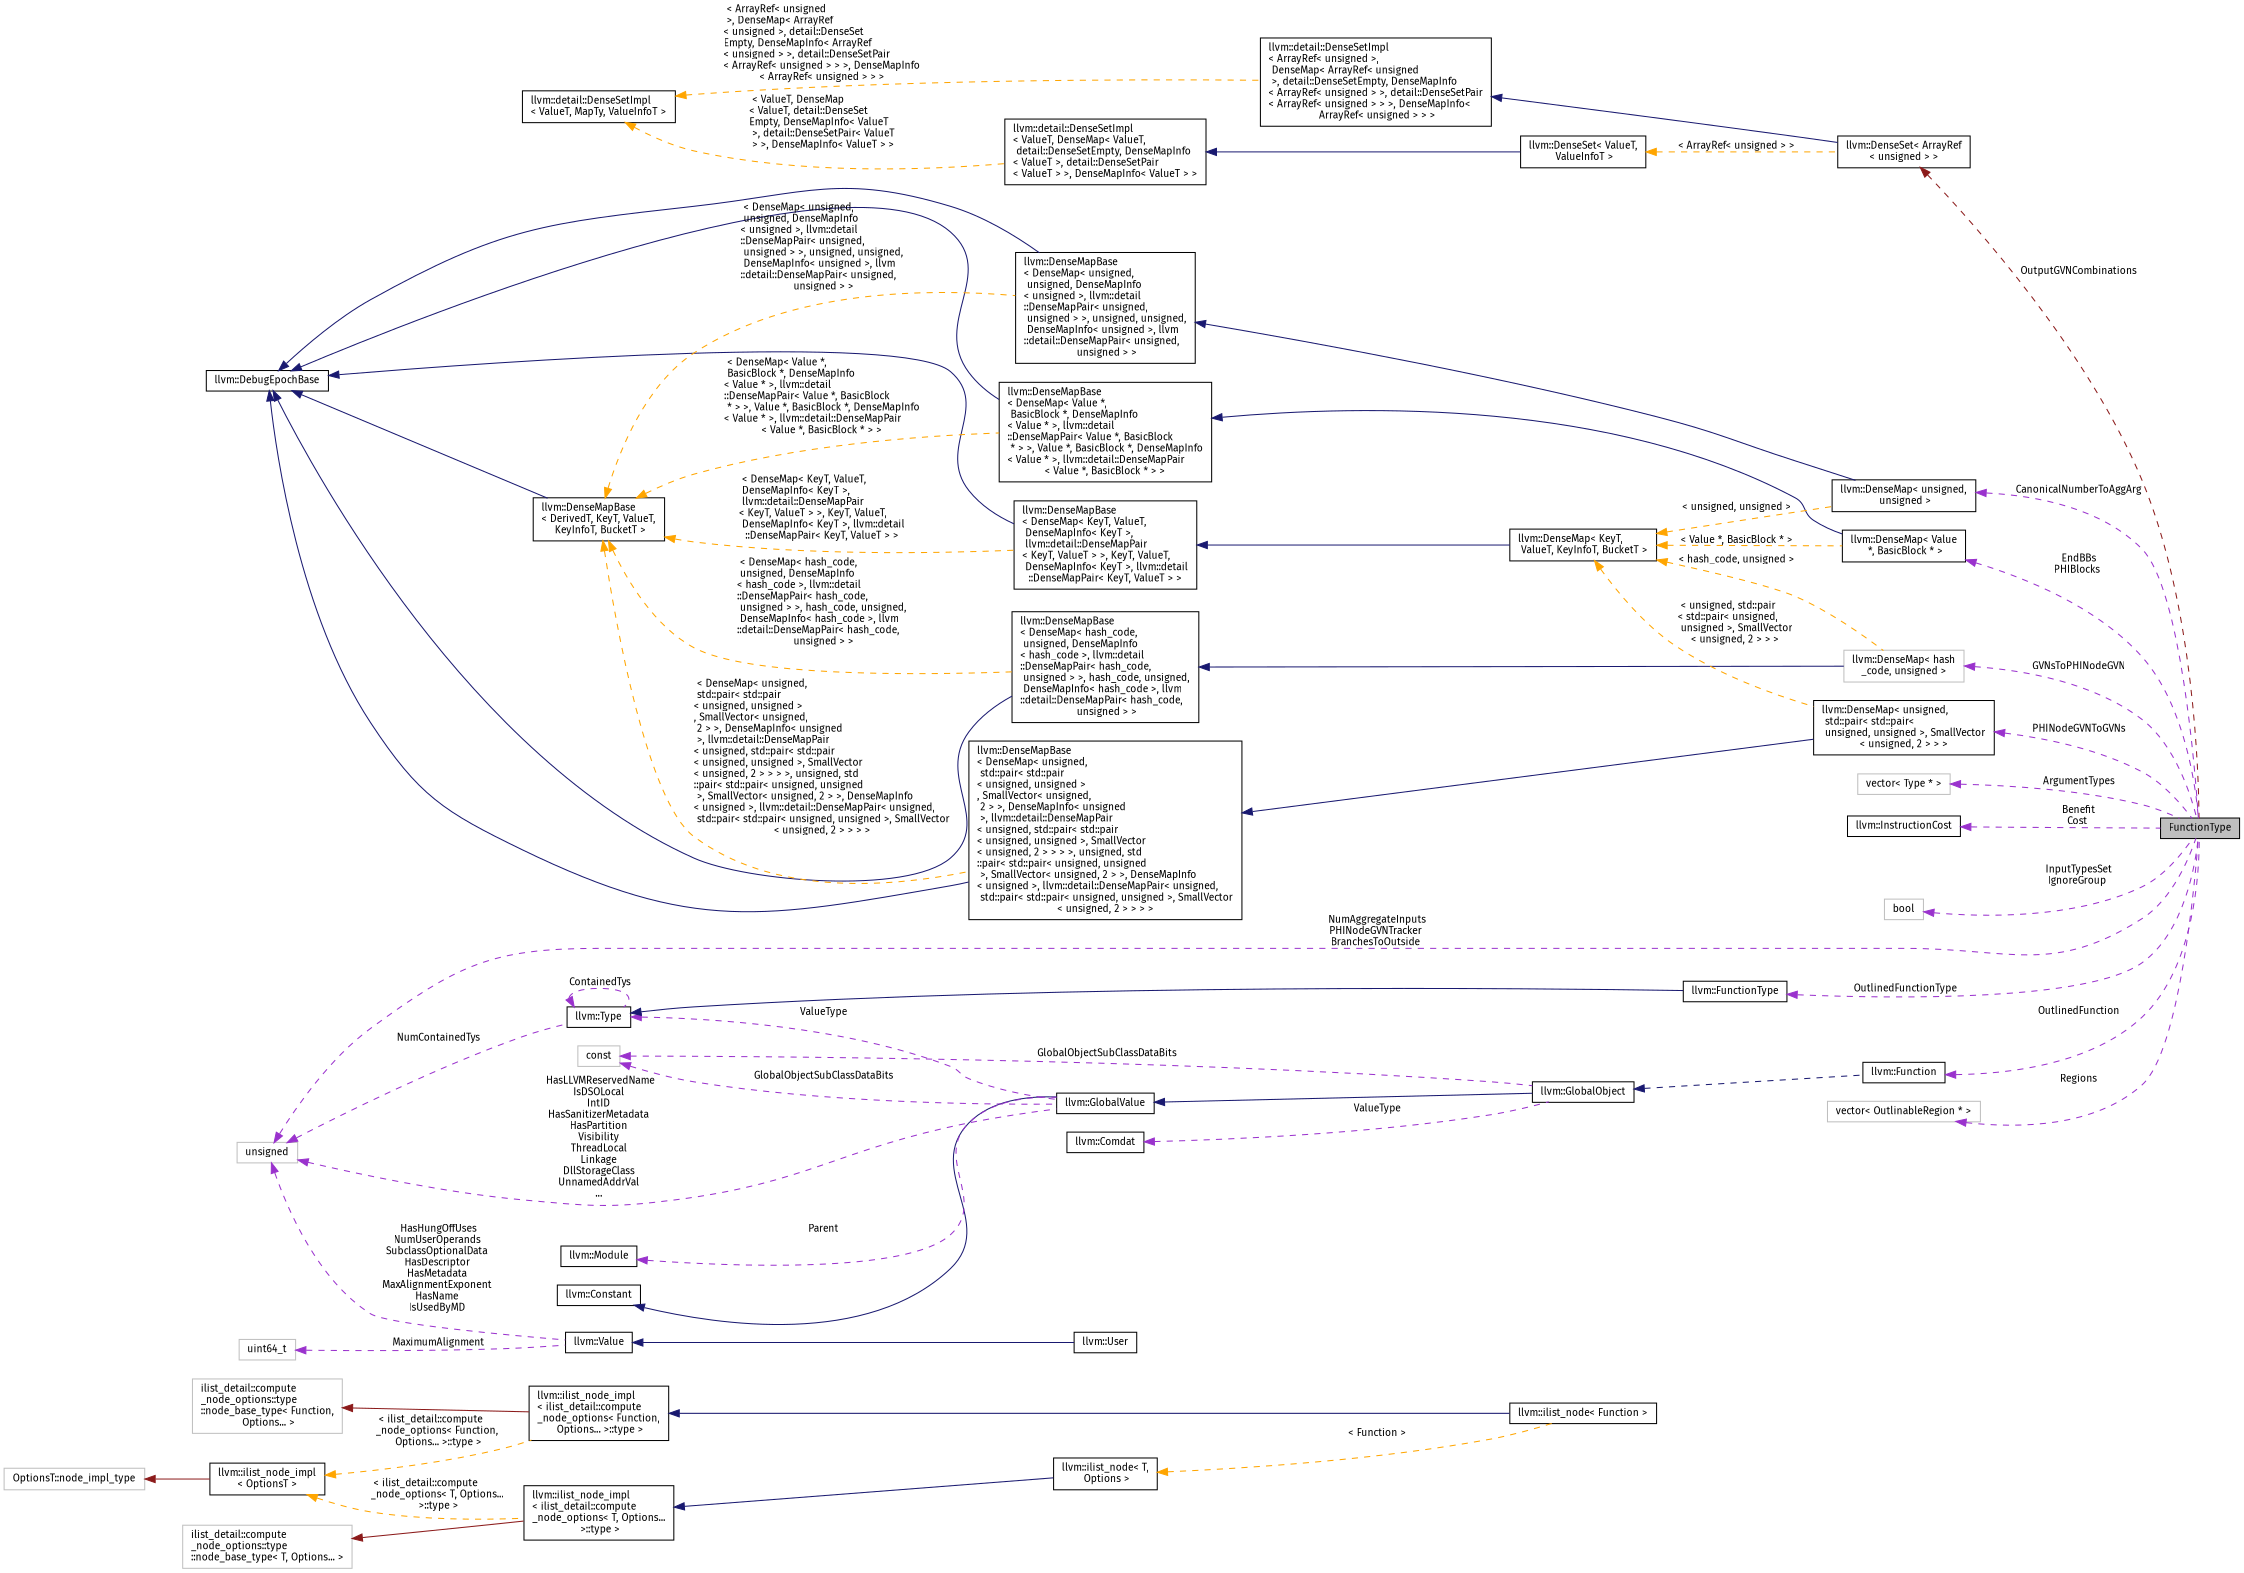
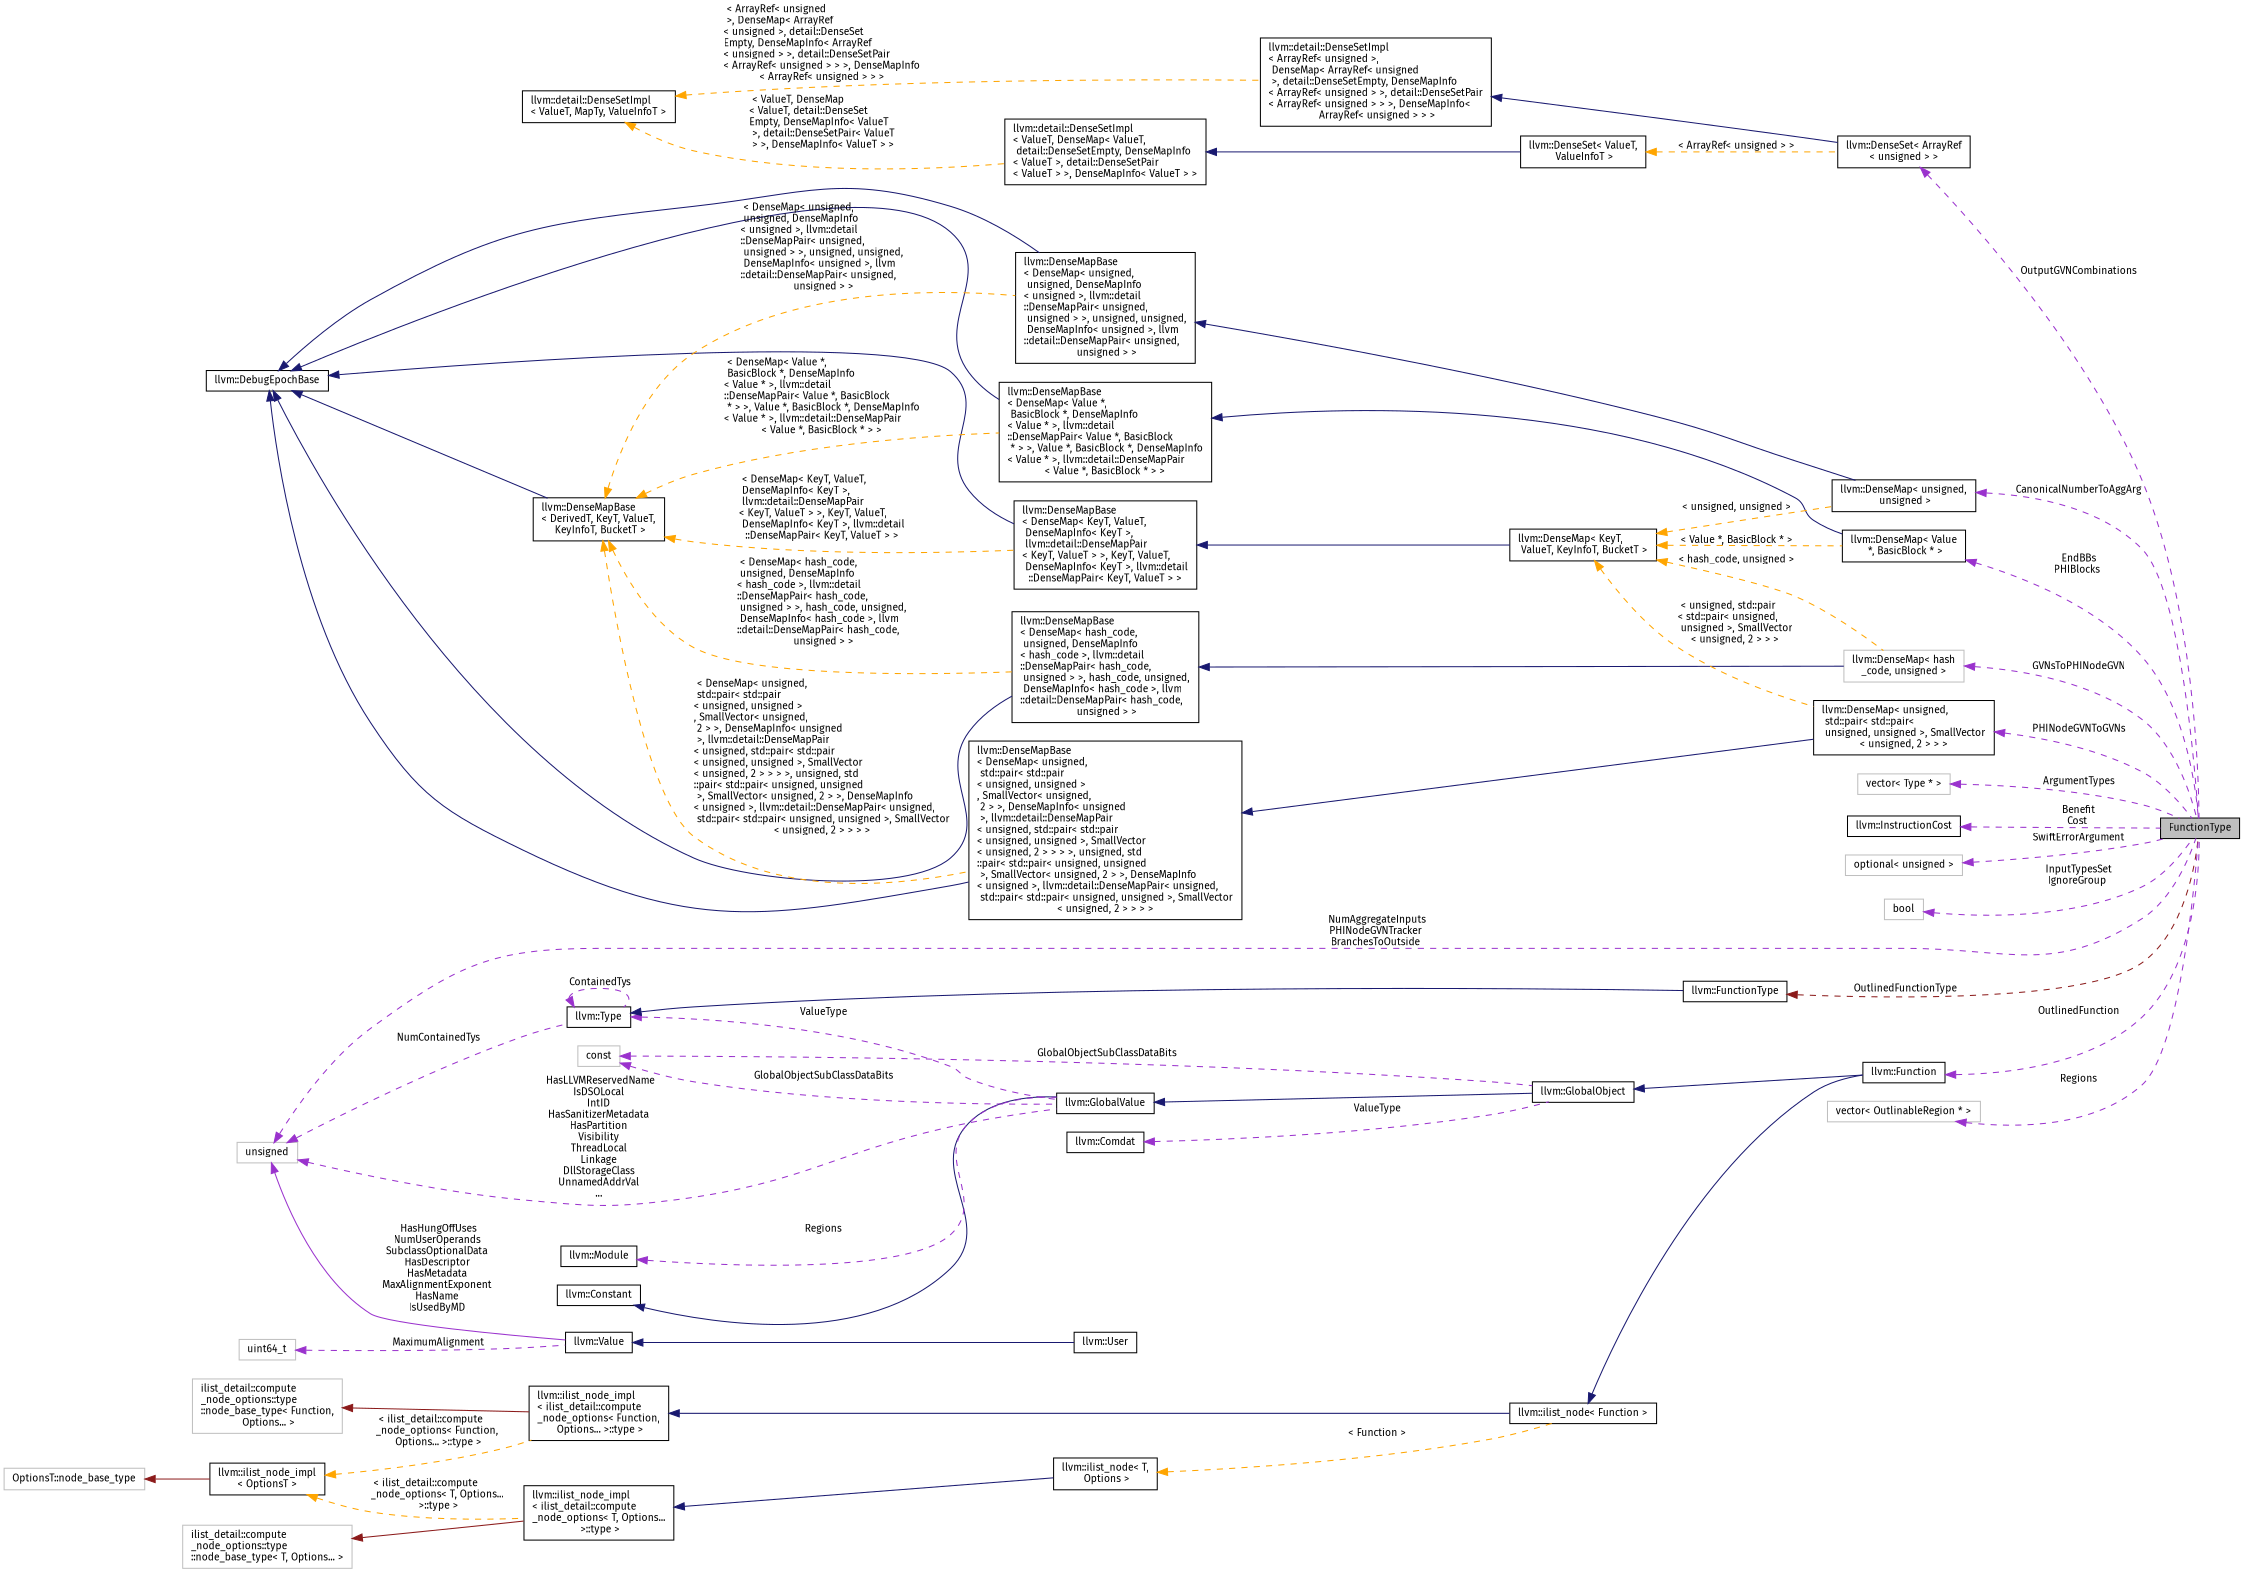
(2136, 467) -> (2136, 467)
none -> (1904, 865)
(2042, 990) -> (2042, 990)
(1753, 1082) -> (1753, 1082)
none -> (1698, 1206)
(822, 1229) -> (822, 1229)
(382, 1318) -> (382, 1318)
(74, 1479) -> (74, 1479)
